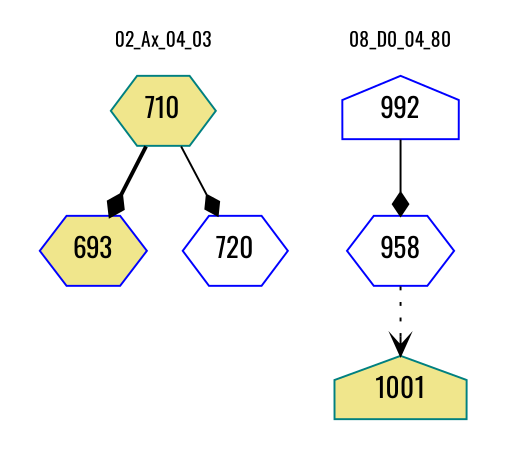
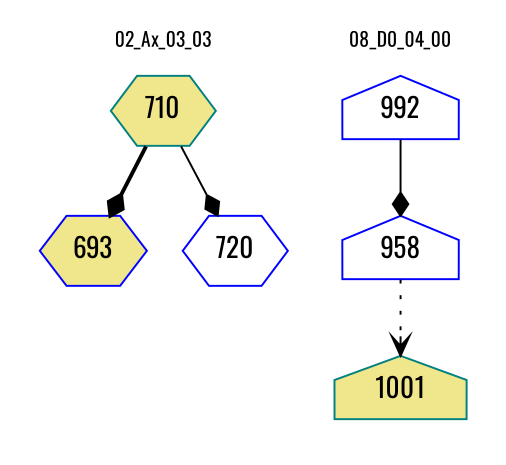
(163, 42) -> (163, 42)
(401, 42) -> (401, 42)
(401, 251) -> (401, 251)
